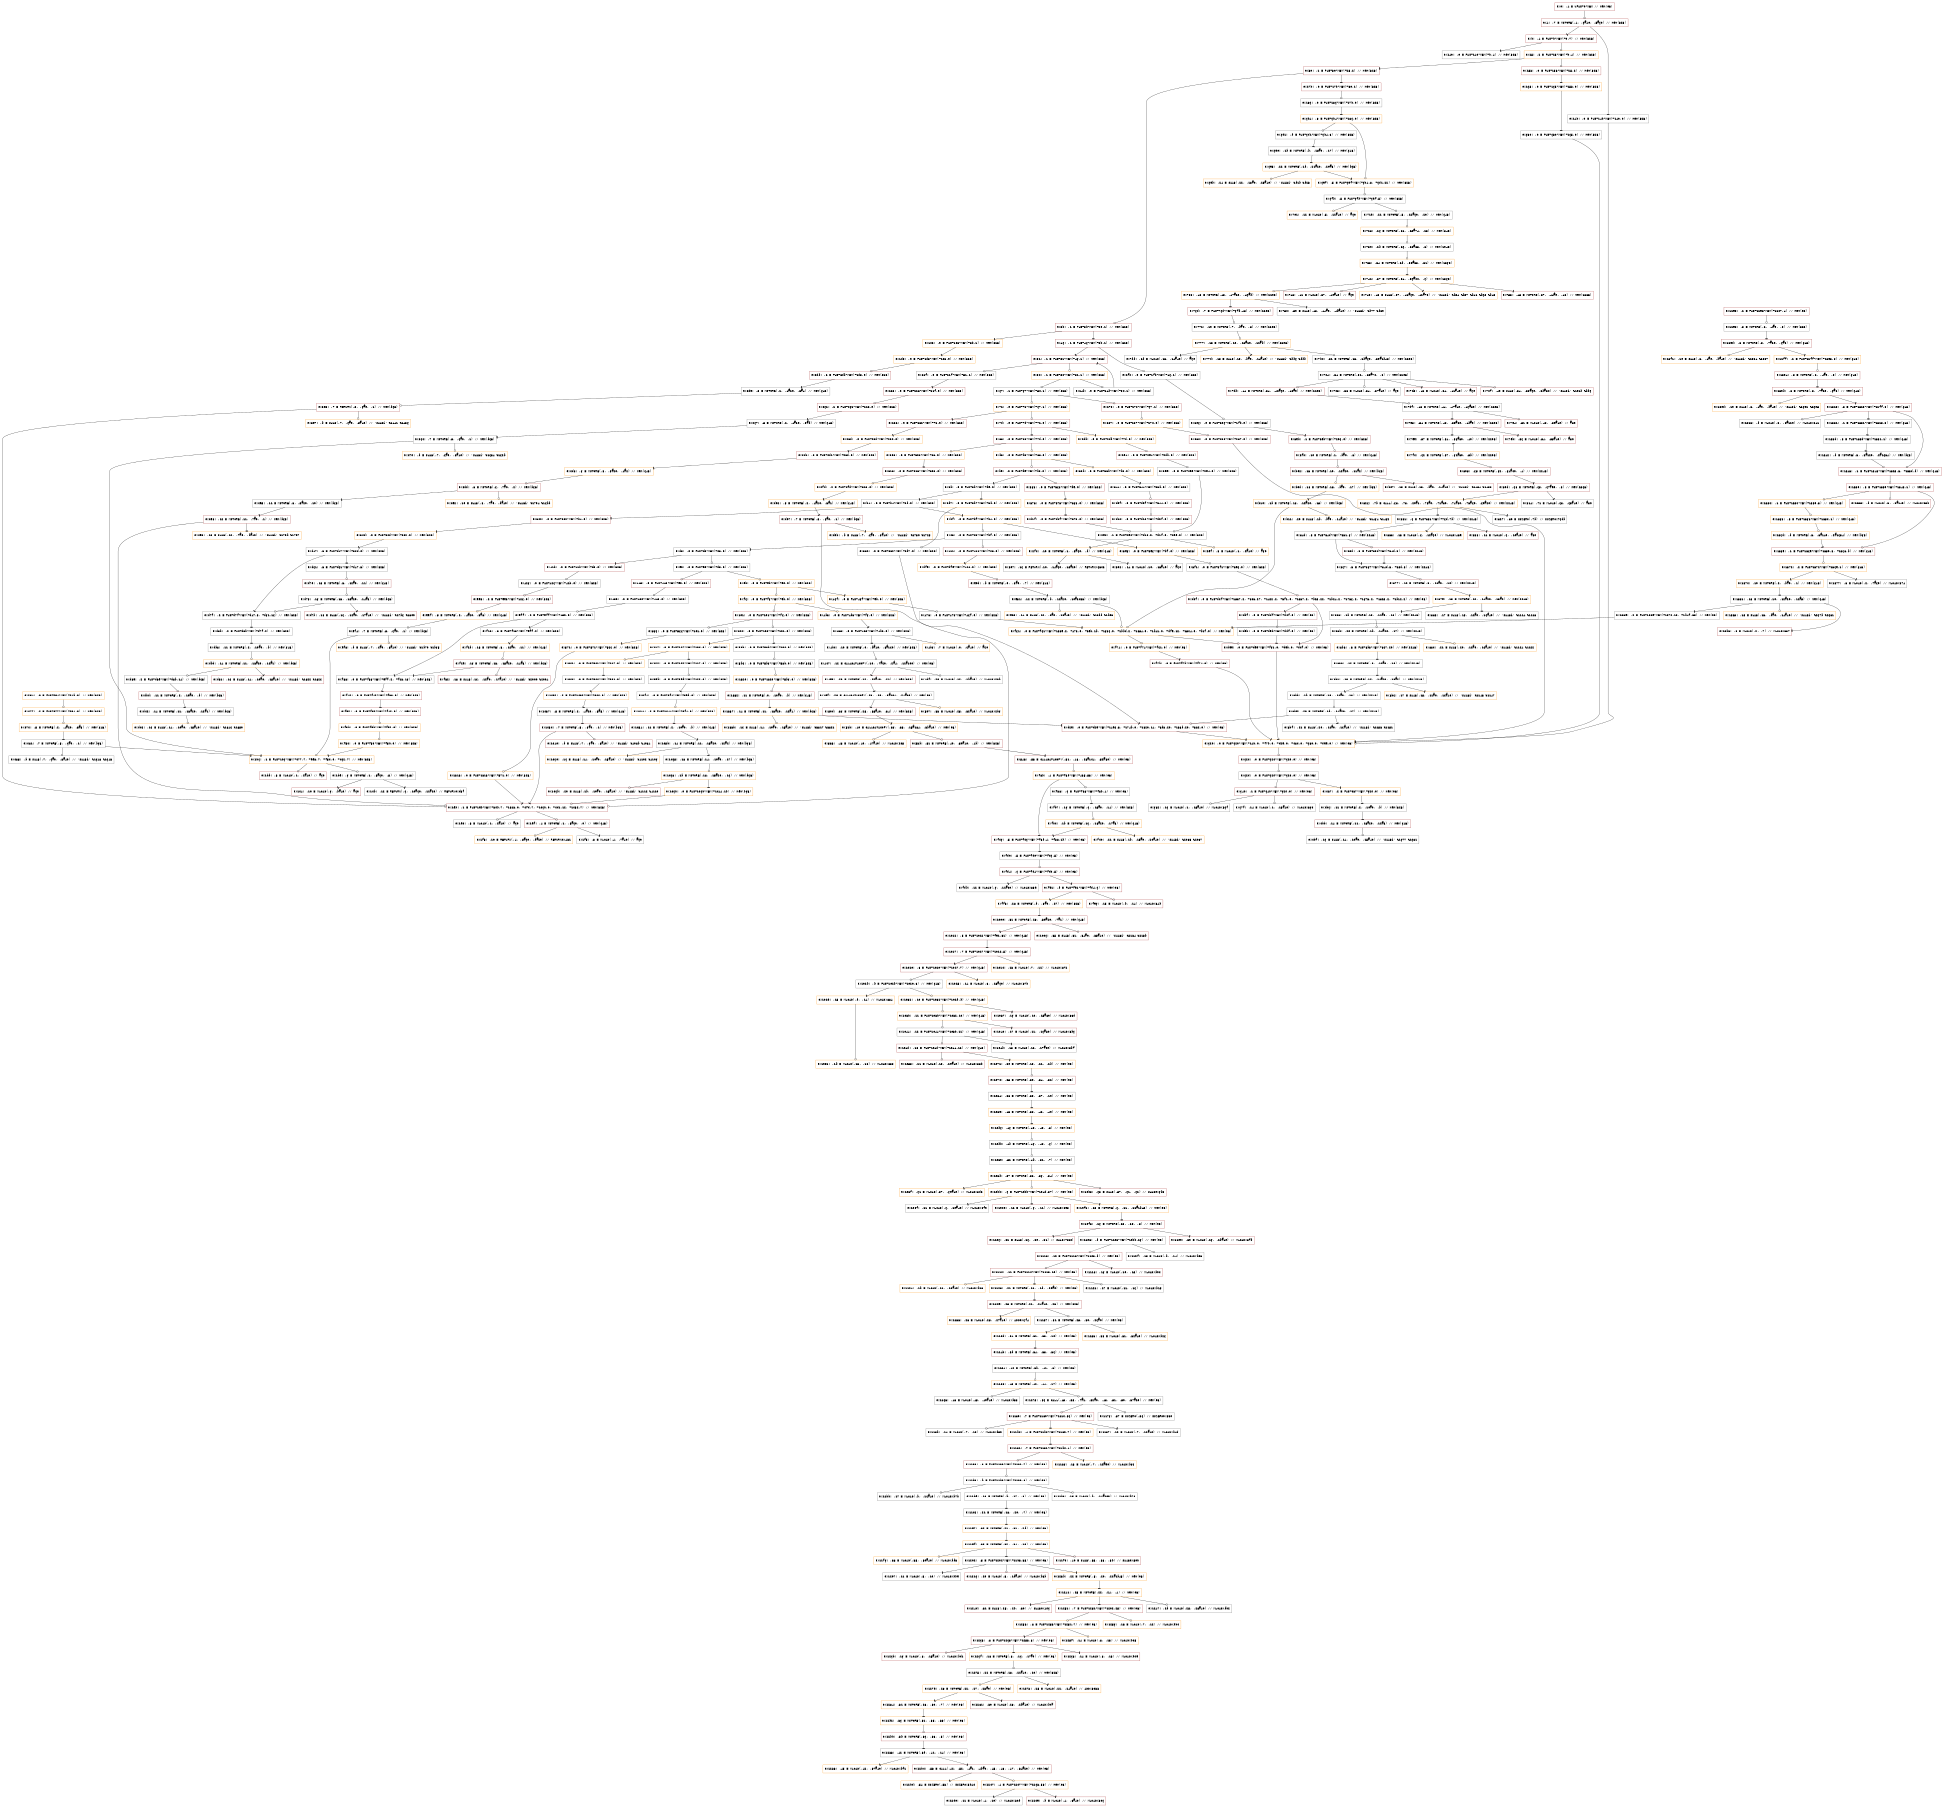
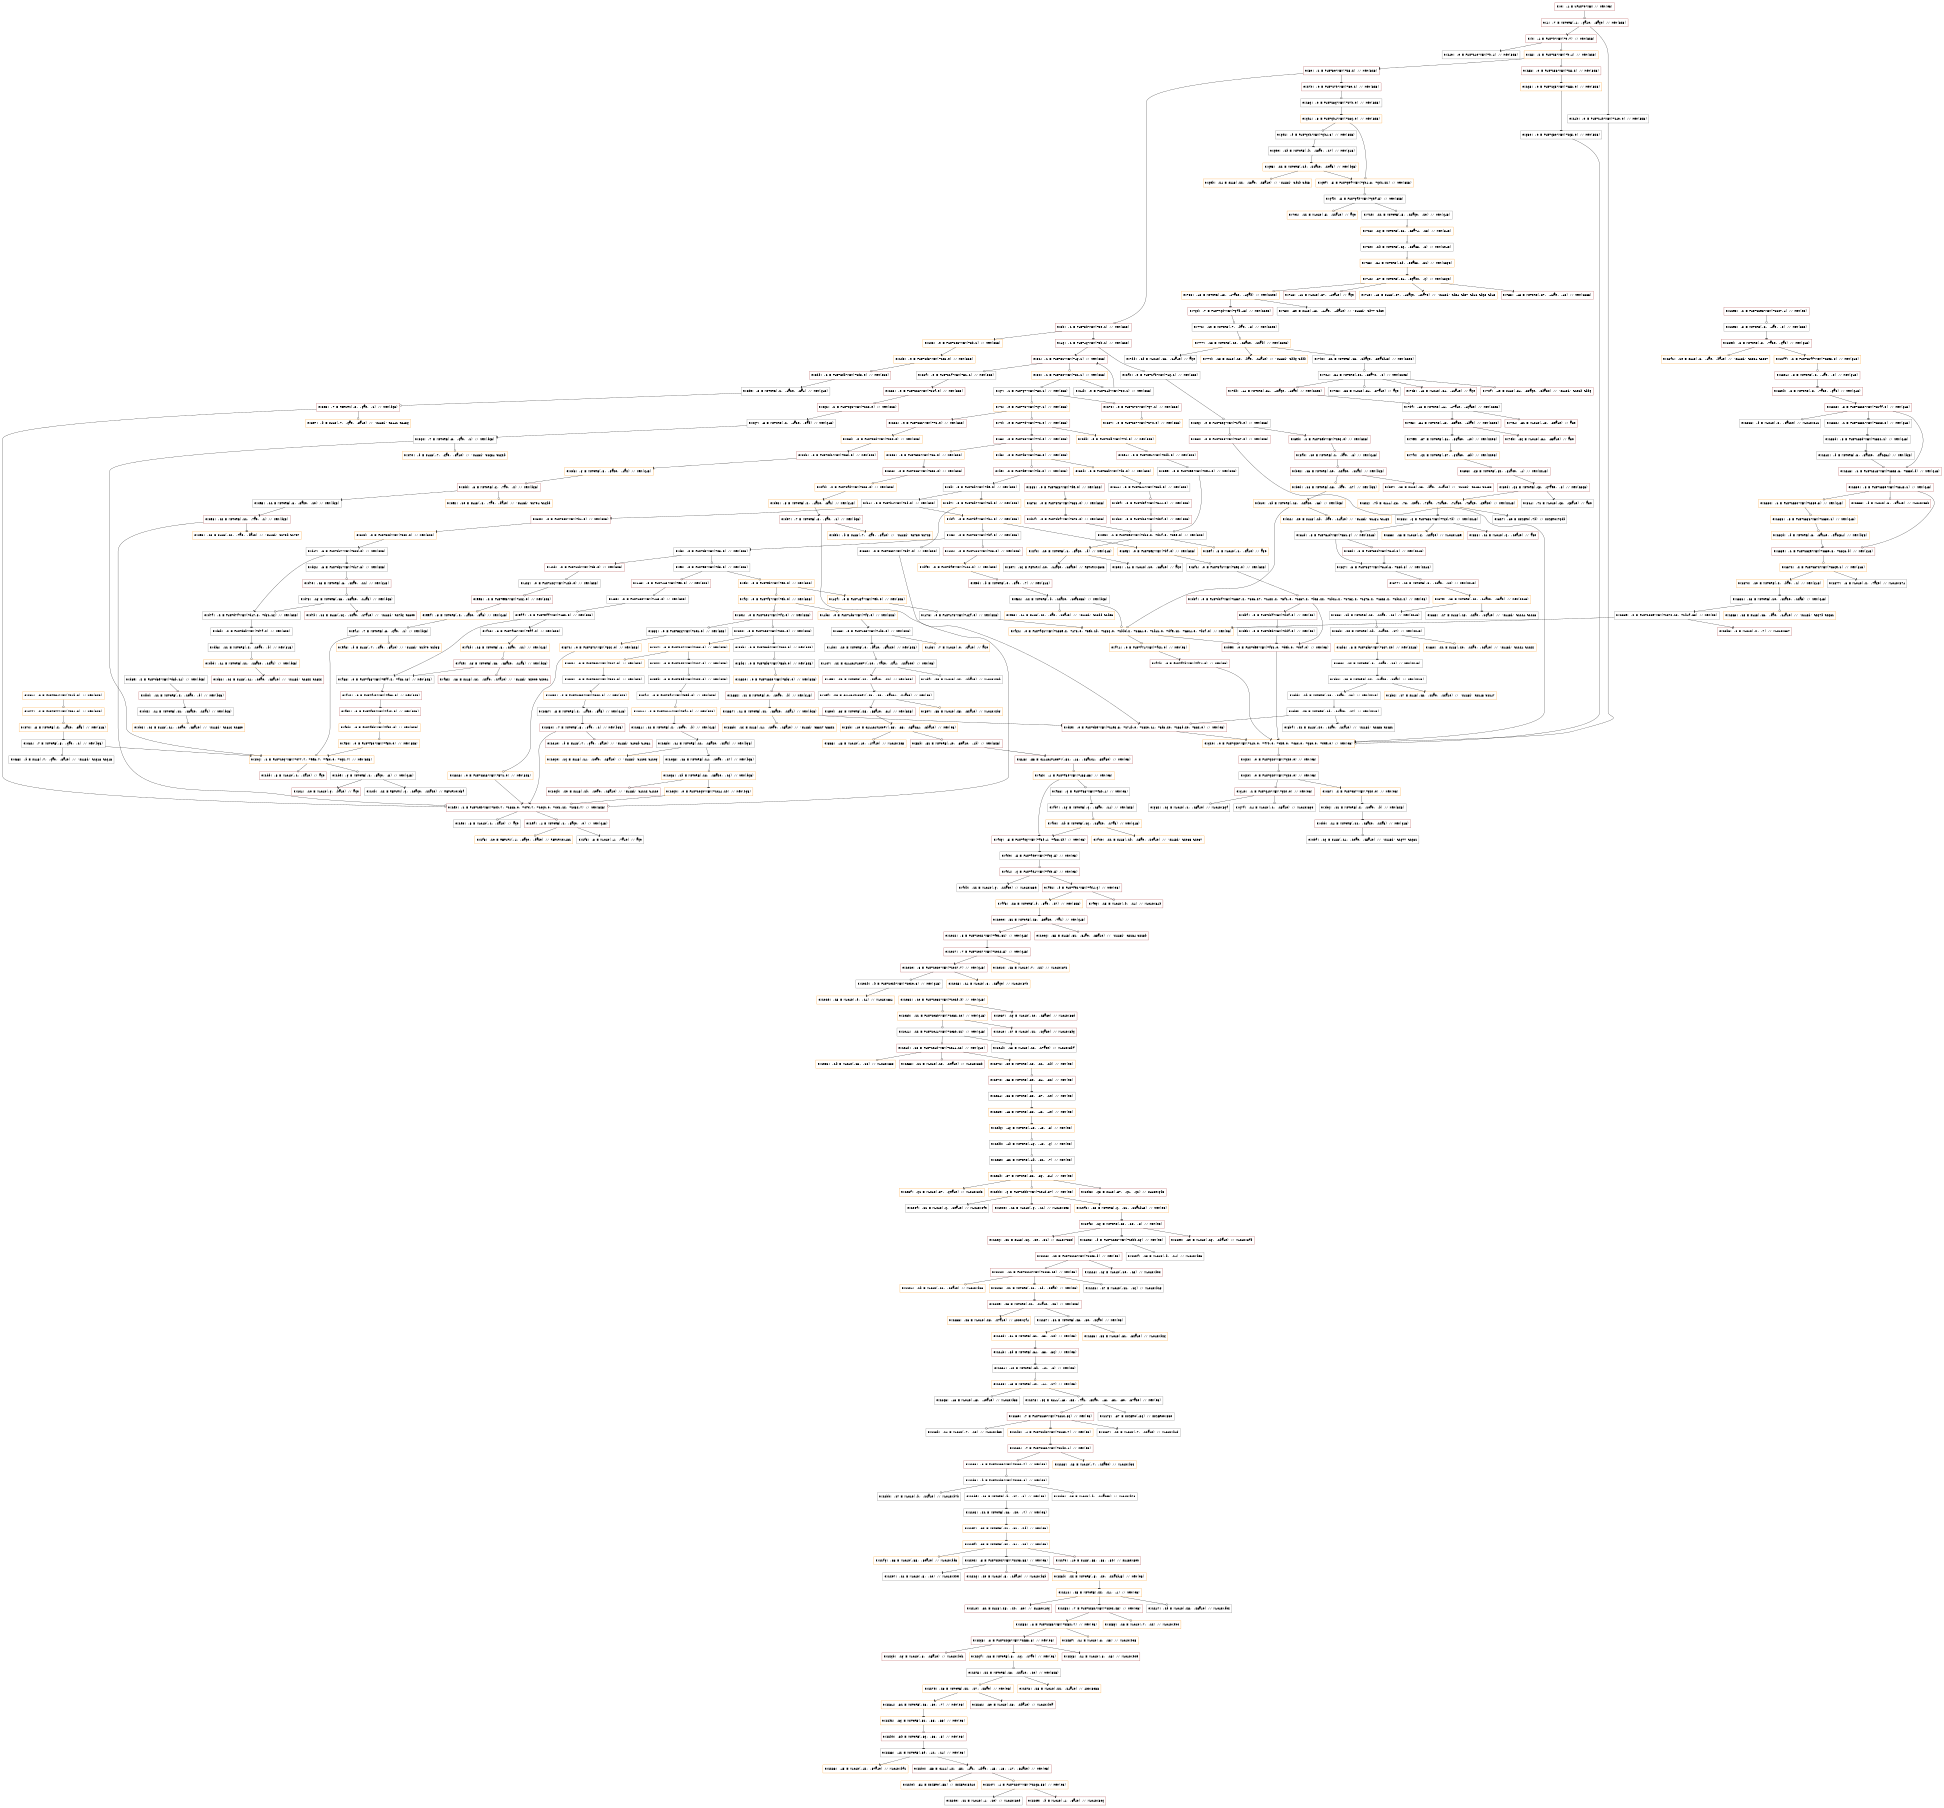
(1767, 407) -> none
(1185, 431) -> (1230, 430)
(1454, 448) -> (1451, 447)
(1047, 479) -> none
(1829, 625) -> (1710, 623)
(210, 671) -> none
(920, 992) -> none
(856, 1031) -> (900, 1056)
none -> (1122, 1232)
none -> (1035, 1360)
(1079, 1616) -> (1079, 1616)
